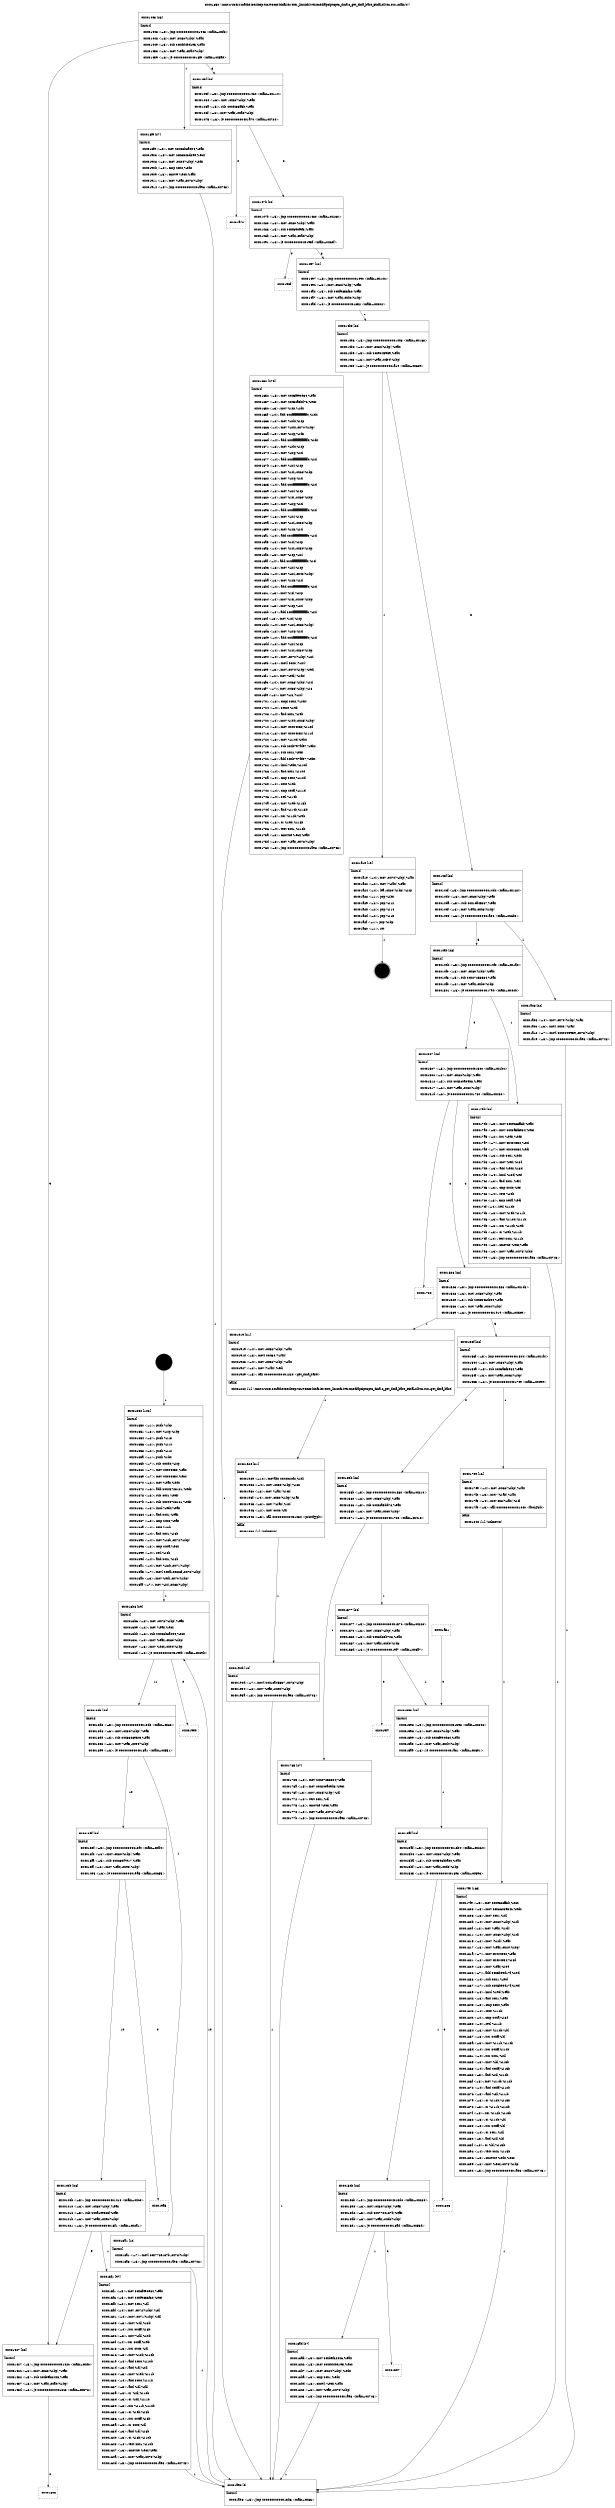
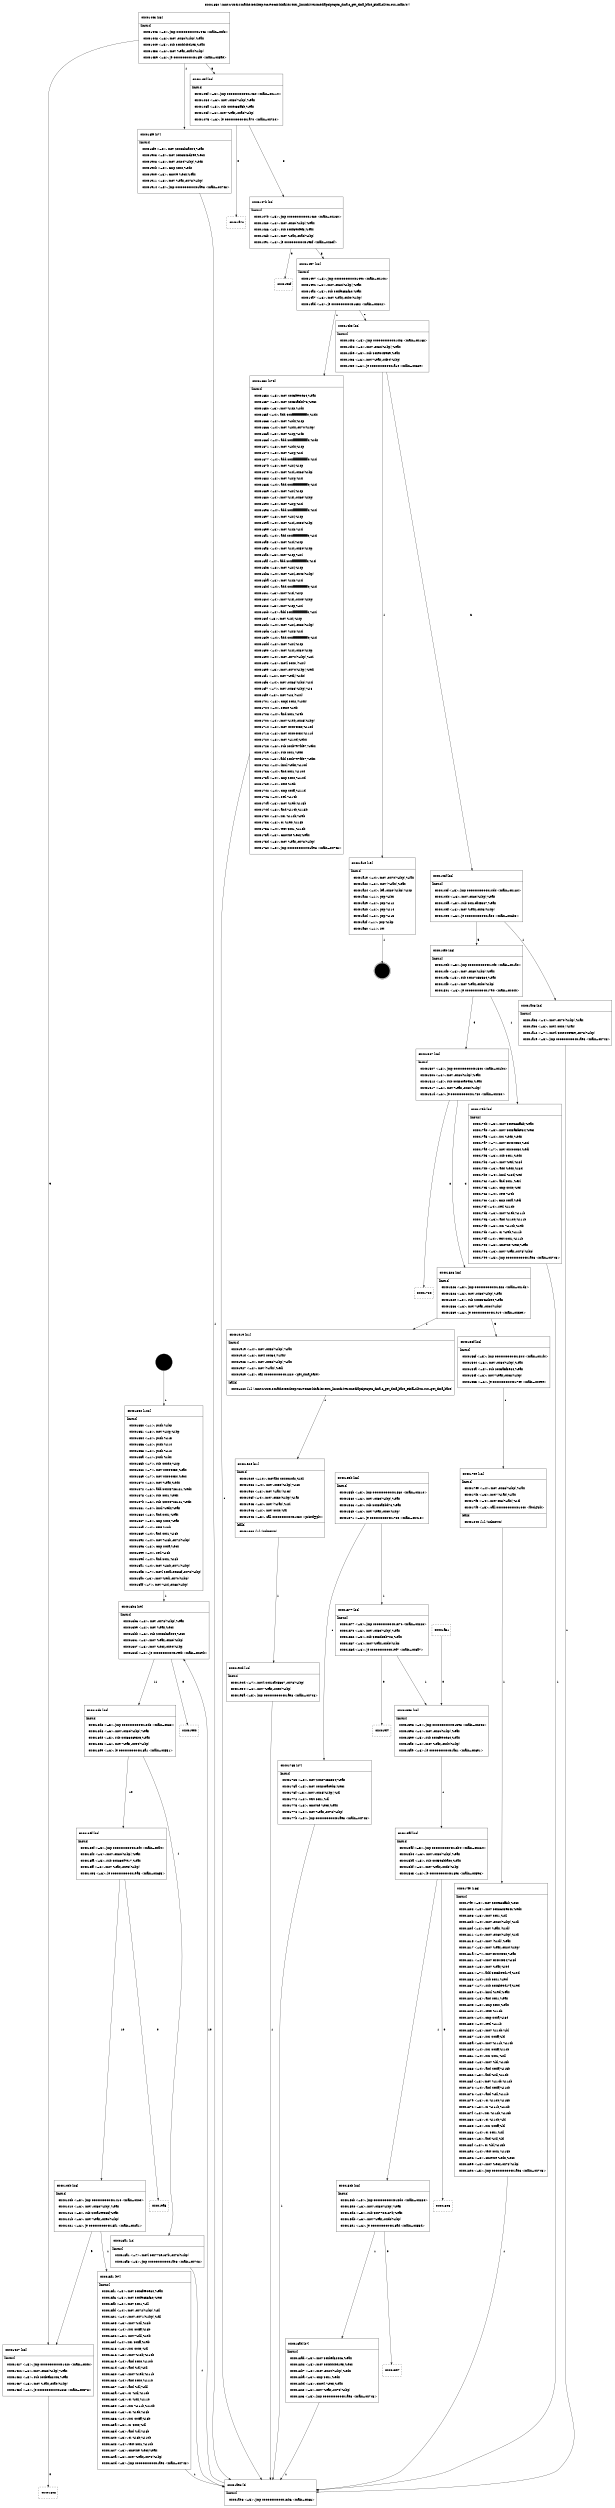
none -> (330, 342)
(438, 1428) -> none
